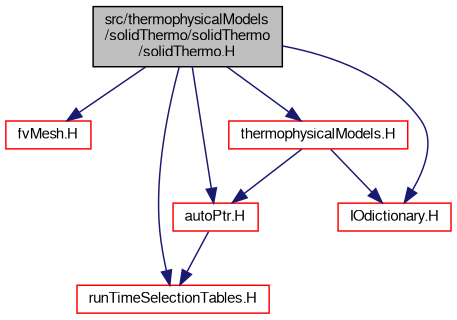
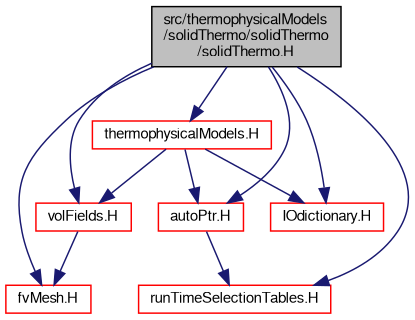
none -> (84, 217)
